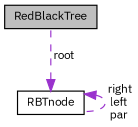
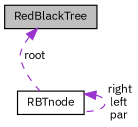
(51, 54) -> (23, 66)
